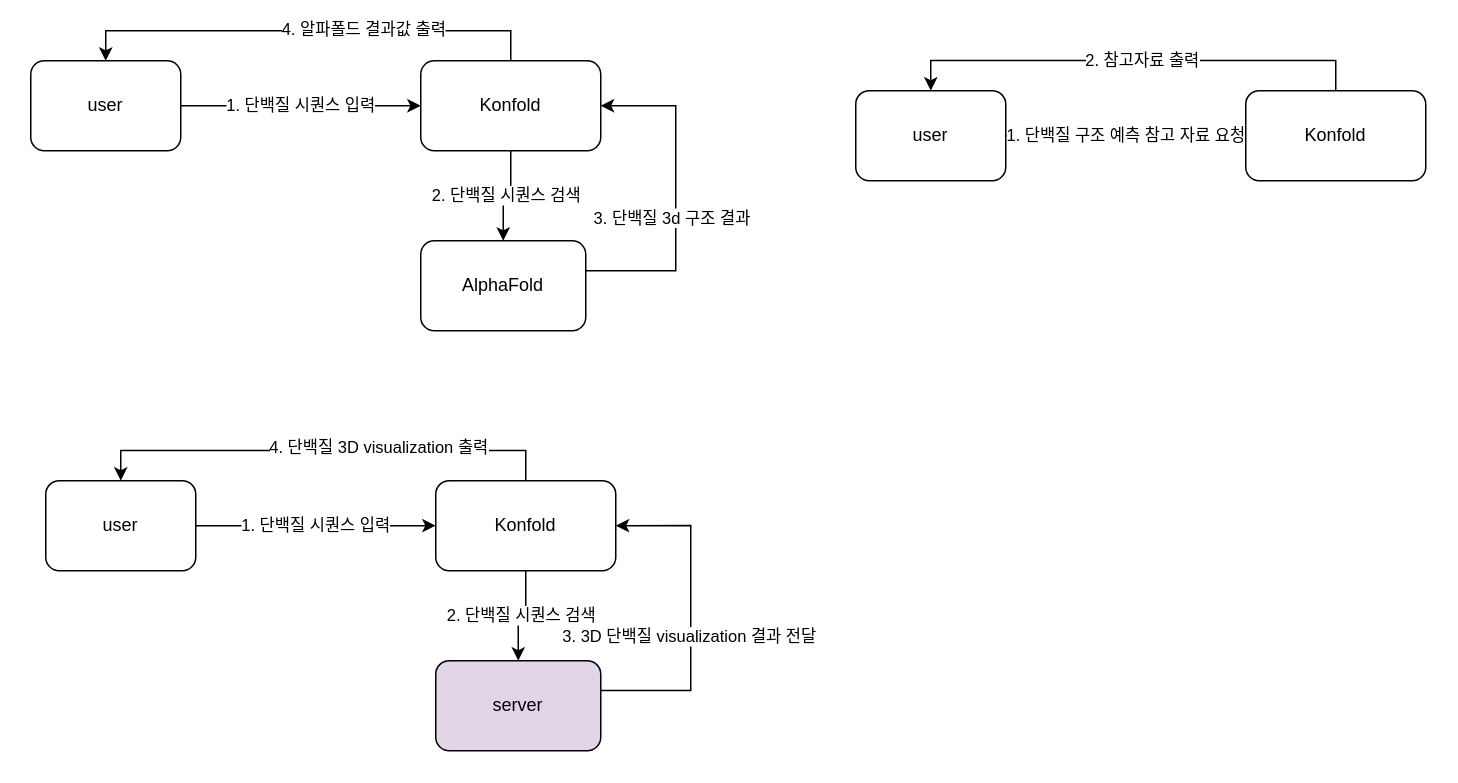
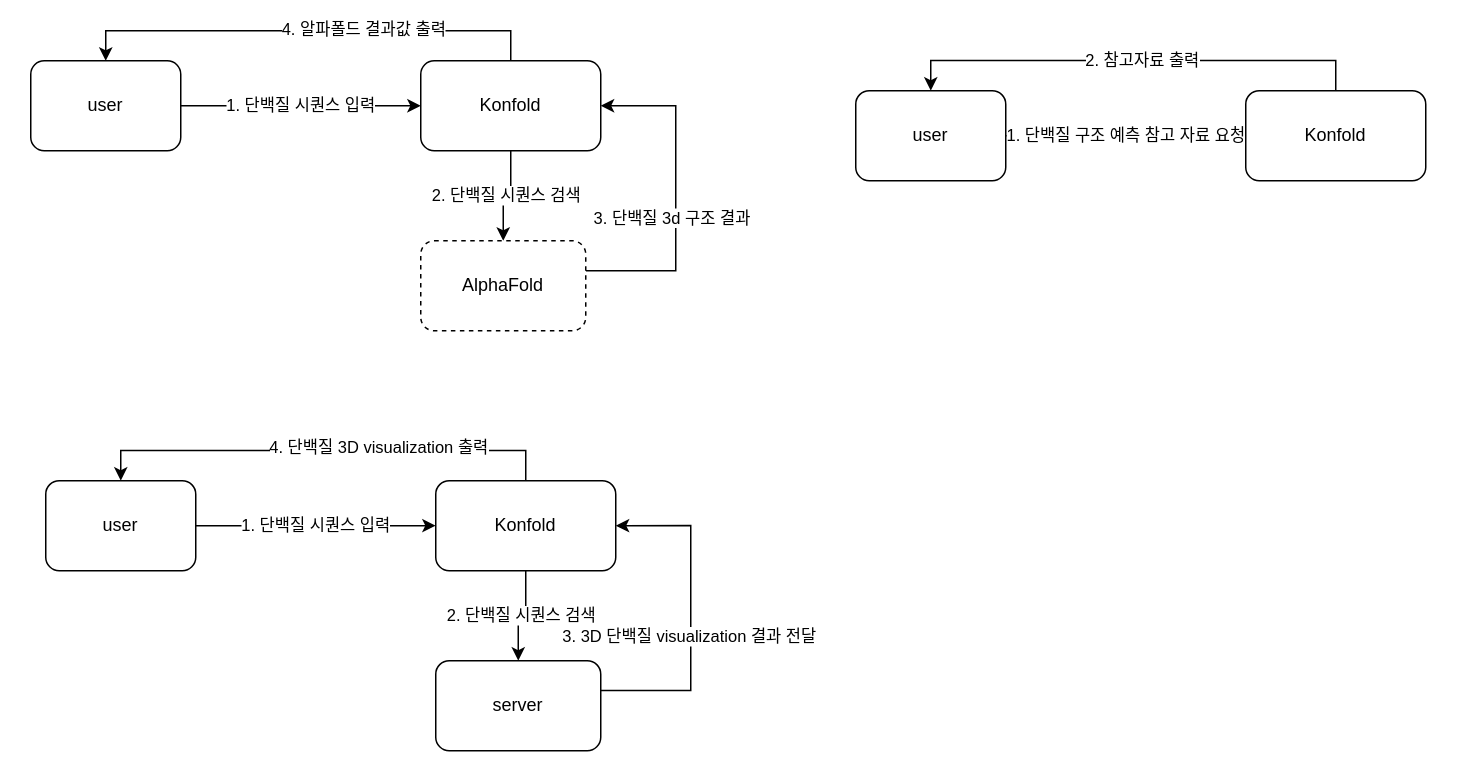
(503, 286) -> (503, 286)
(518, 706) -> (518, 706)
